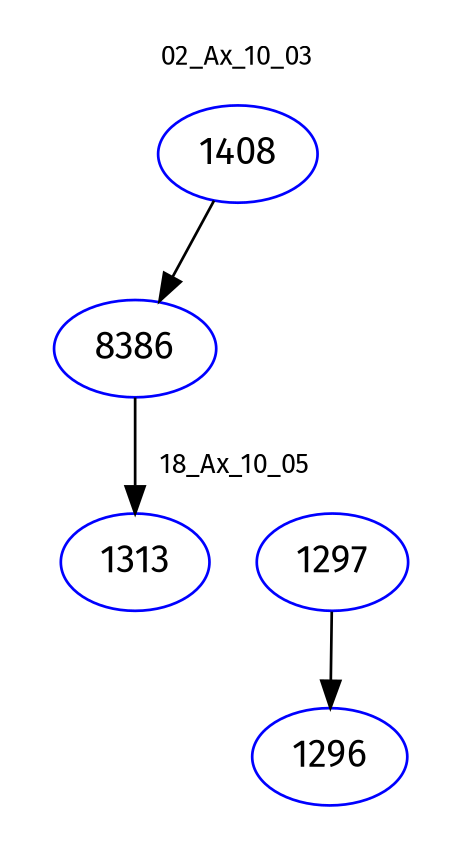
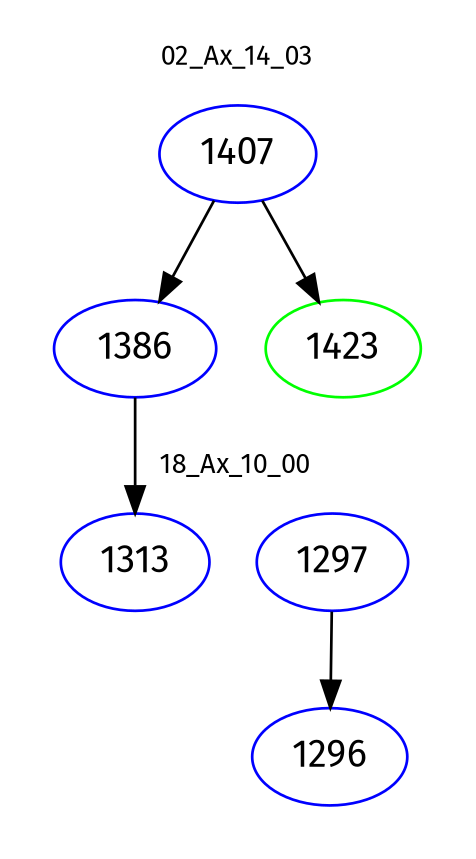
(238, 58) -> (238, 58)
(238, 154) -> (238, 154)
(135, 349) -> (135, 349)
none -> (343, 349)
(235, 466) -> (235, 466)
